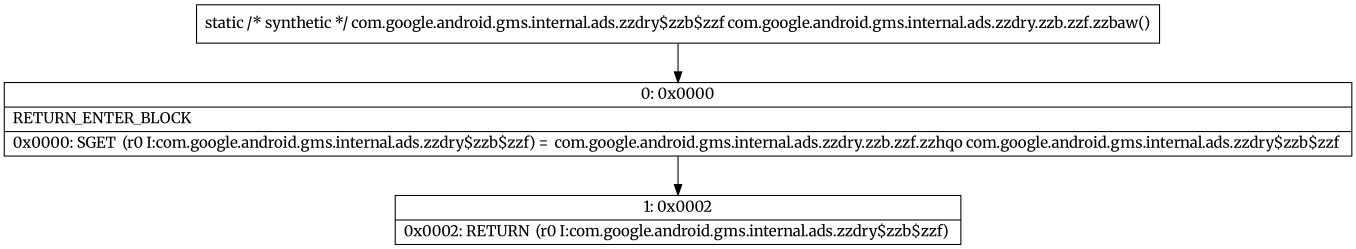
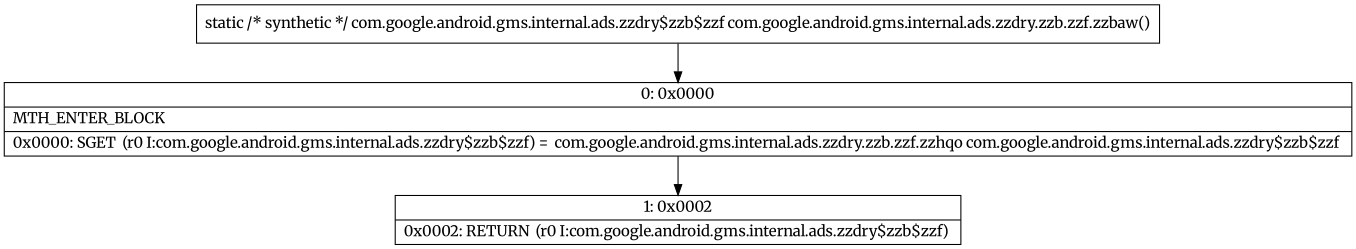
(102, 119) -> (89, 119)
